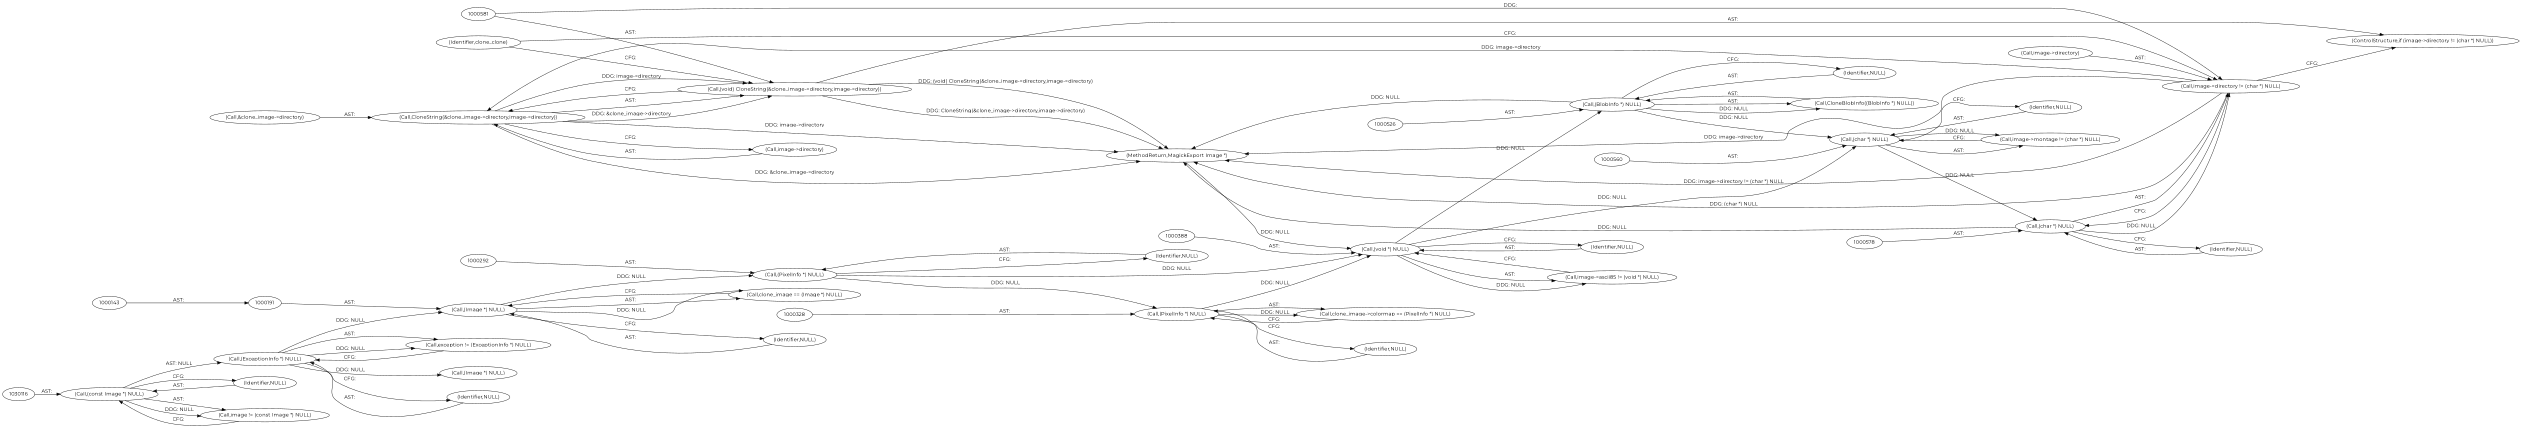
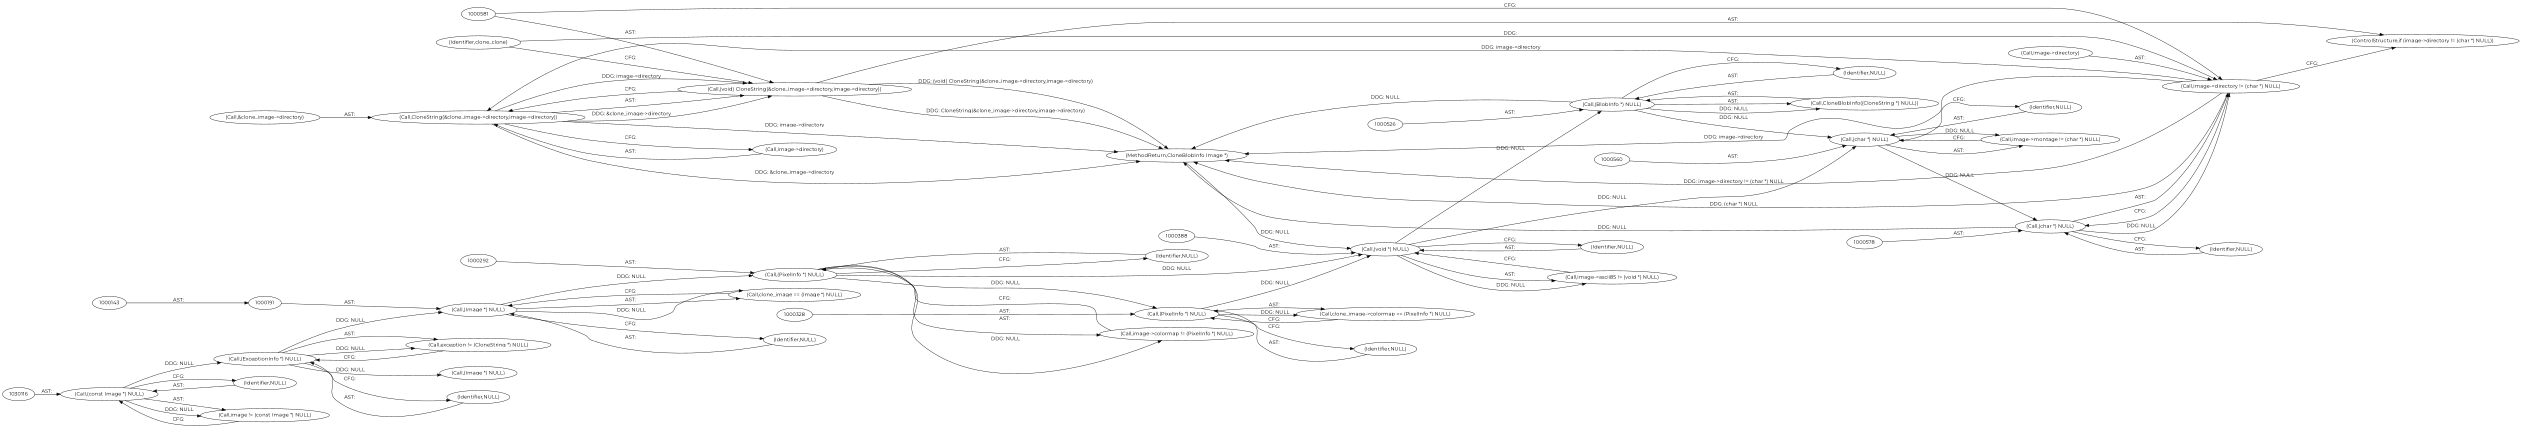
(1511, 5) -> (1511, 5)
(1511, 33) -> (1511, 33)
(1865, 103) -> (1865, 103)
(1177, 156) -> (1177, 156)
none -> (1177, 334)
(478, 345) -> (478, 345)
(179, 364) -> (179, 364)
